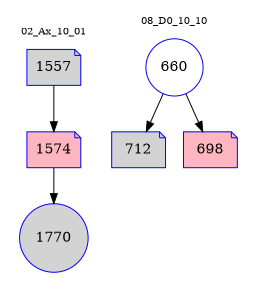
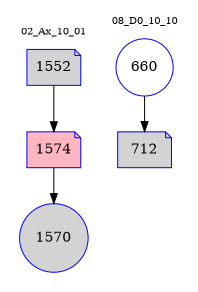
(54, 67) -> (54, 67)
(210, 150) -> none
(54, 238) -> (54, 238)
